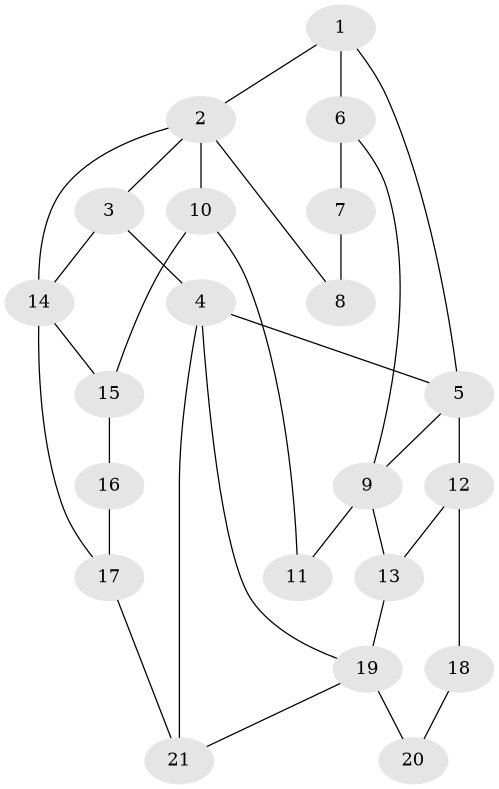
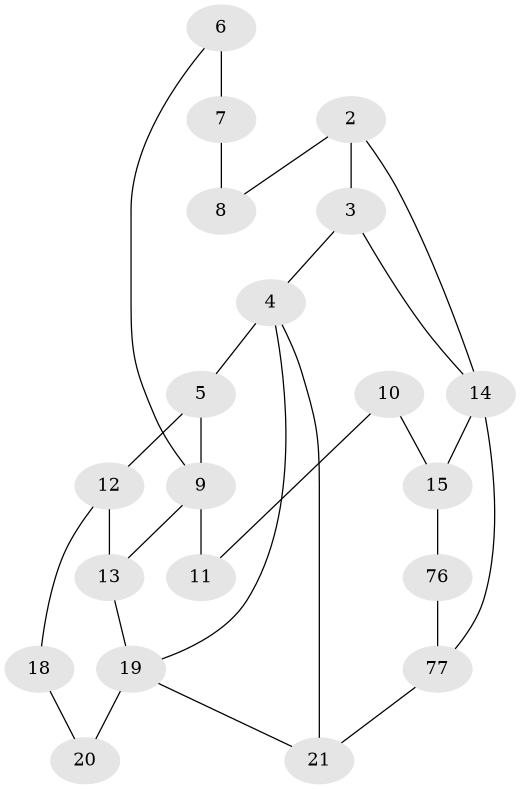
(341, 28) -> none
(201, 166) -> none
(109, 486) -> (438, 578)
(109, 578) -> (438, 669)
